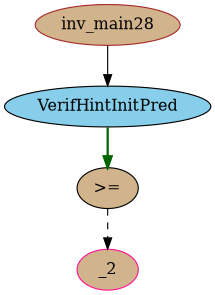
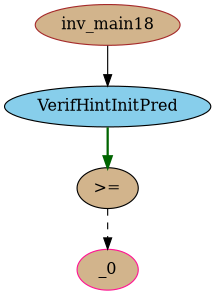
(108, 25) -> (108, 25)
(108, 270) -> (108, 270)
